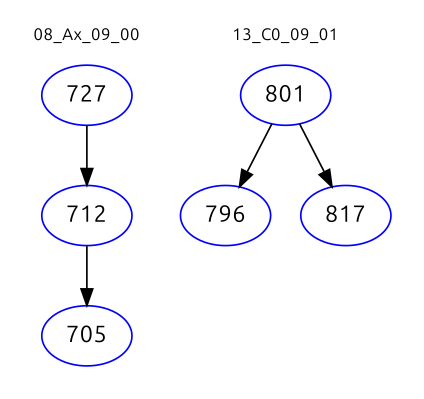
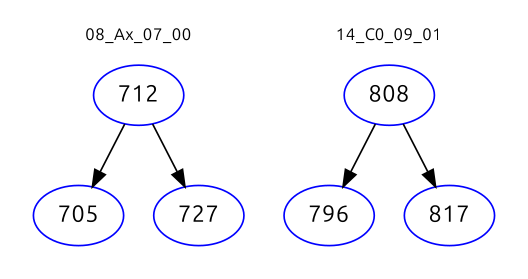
(87, 36) -> (139, 36)
(286, 36) -> (389, 36)
(286, 95) -> (389, 95)
(87, 147) -> (165, 148)
